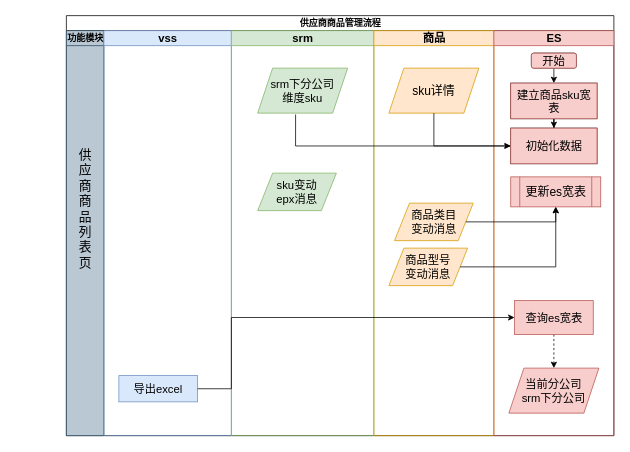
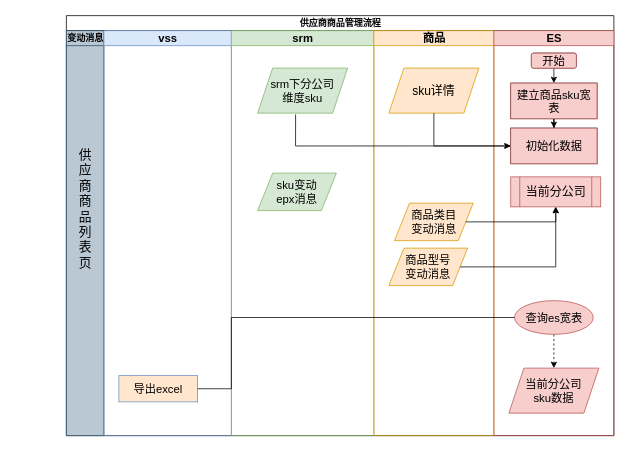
(86, 38) -> (86, 38)
(556, 192) -> (556, 192)
(508, 317) -> (510, 317)
(554, 317) -> (554, 317)
(158, 389) -> (158, 389)
(554, 390) -> (554, 390)
